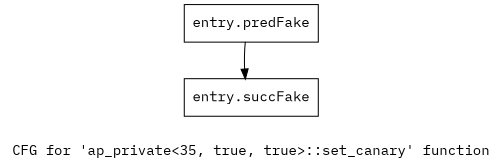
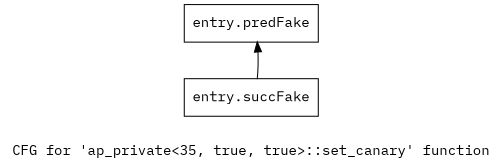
(244, 55) -> (258, 66)
